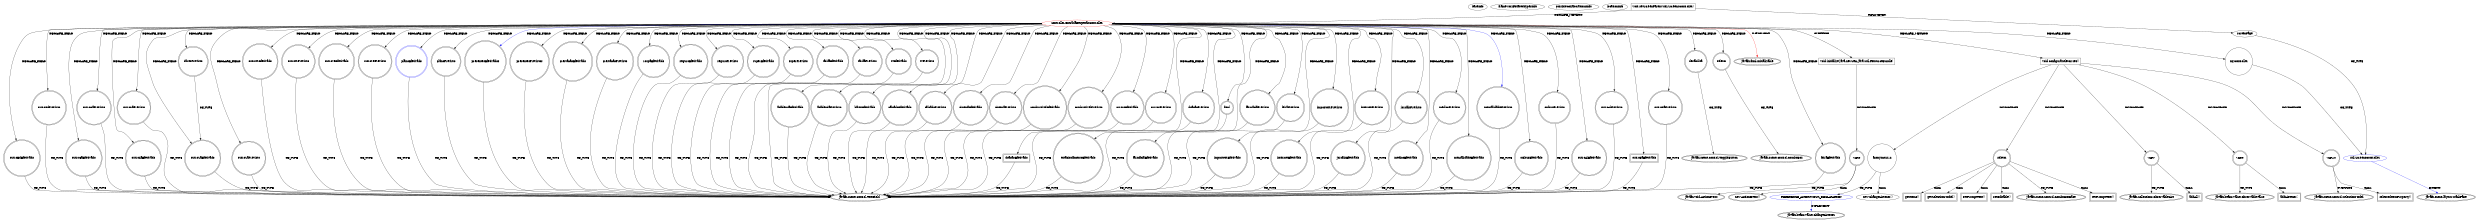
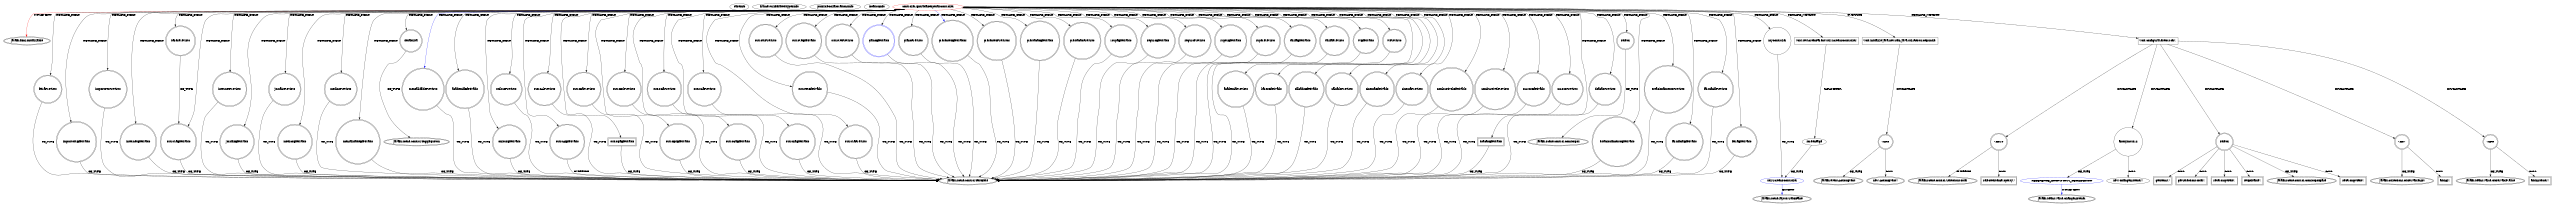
(1373, 20) -> (1395, 9)
(1227, 108) -> (1668, 89)
(1571, 188) -> (581, 172)
(1701, 197) -> (1838, 181)
